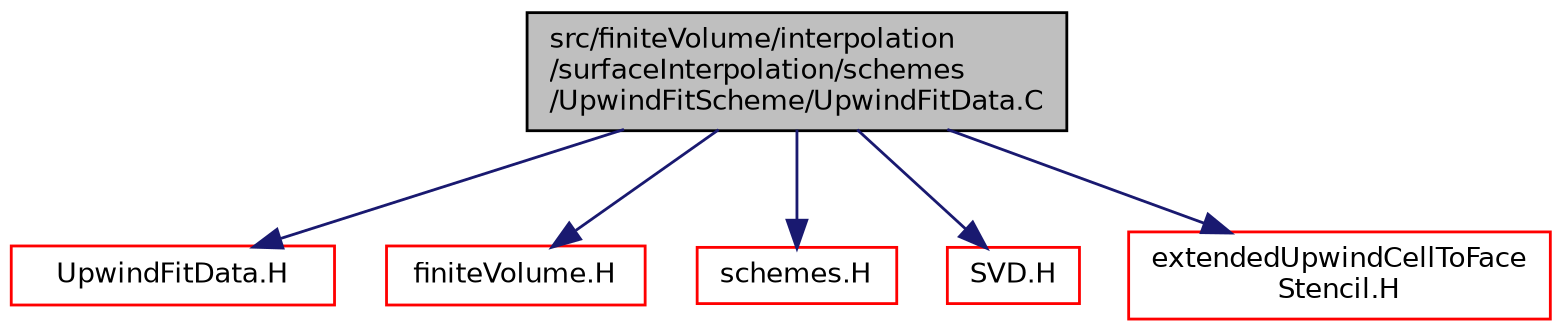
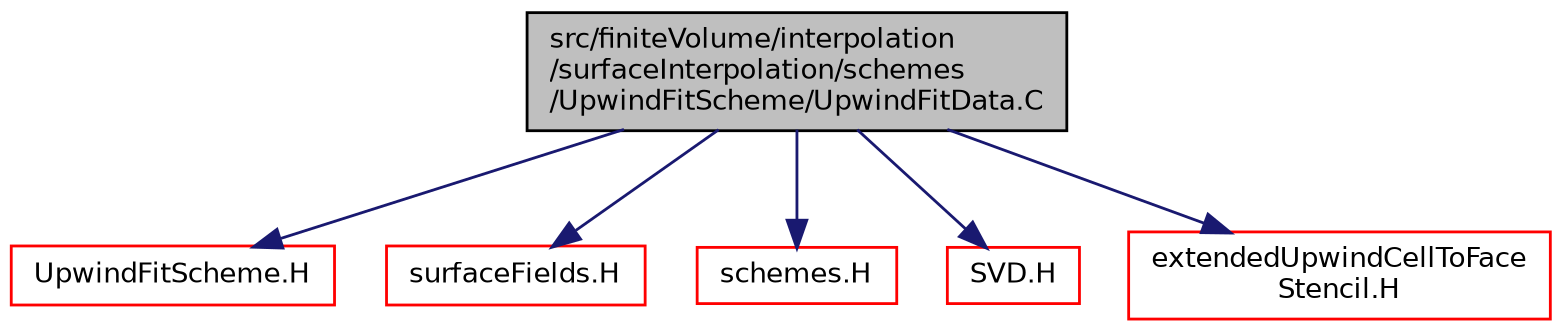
(173, 275) -> (173, 275)
(516, 275) -> (516, 275)
